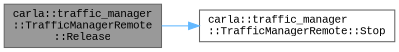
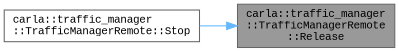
(175, 26) -> (213, 26)
